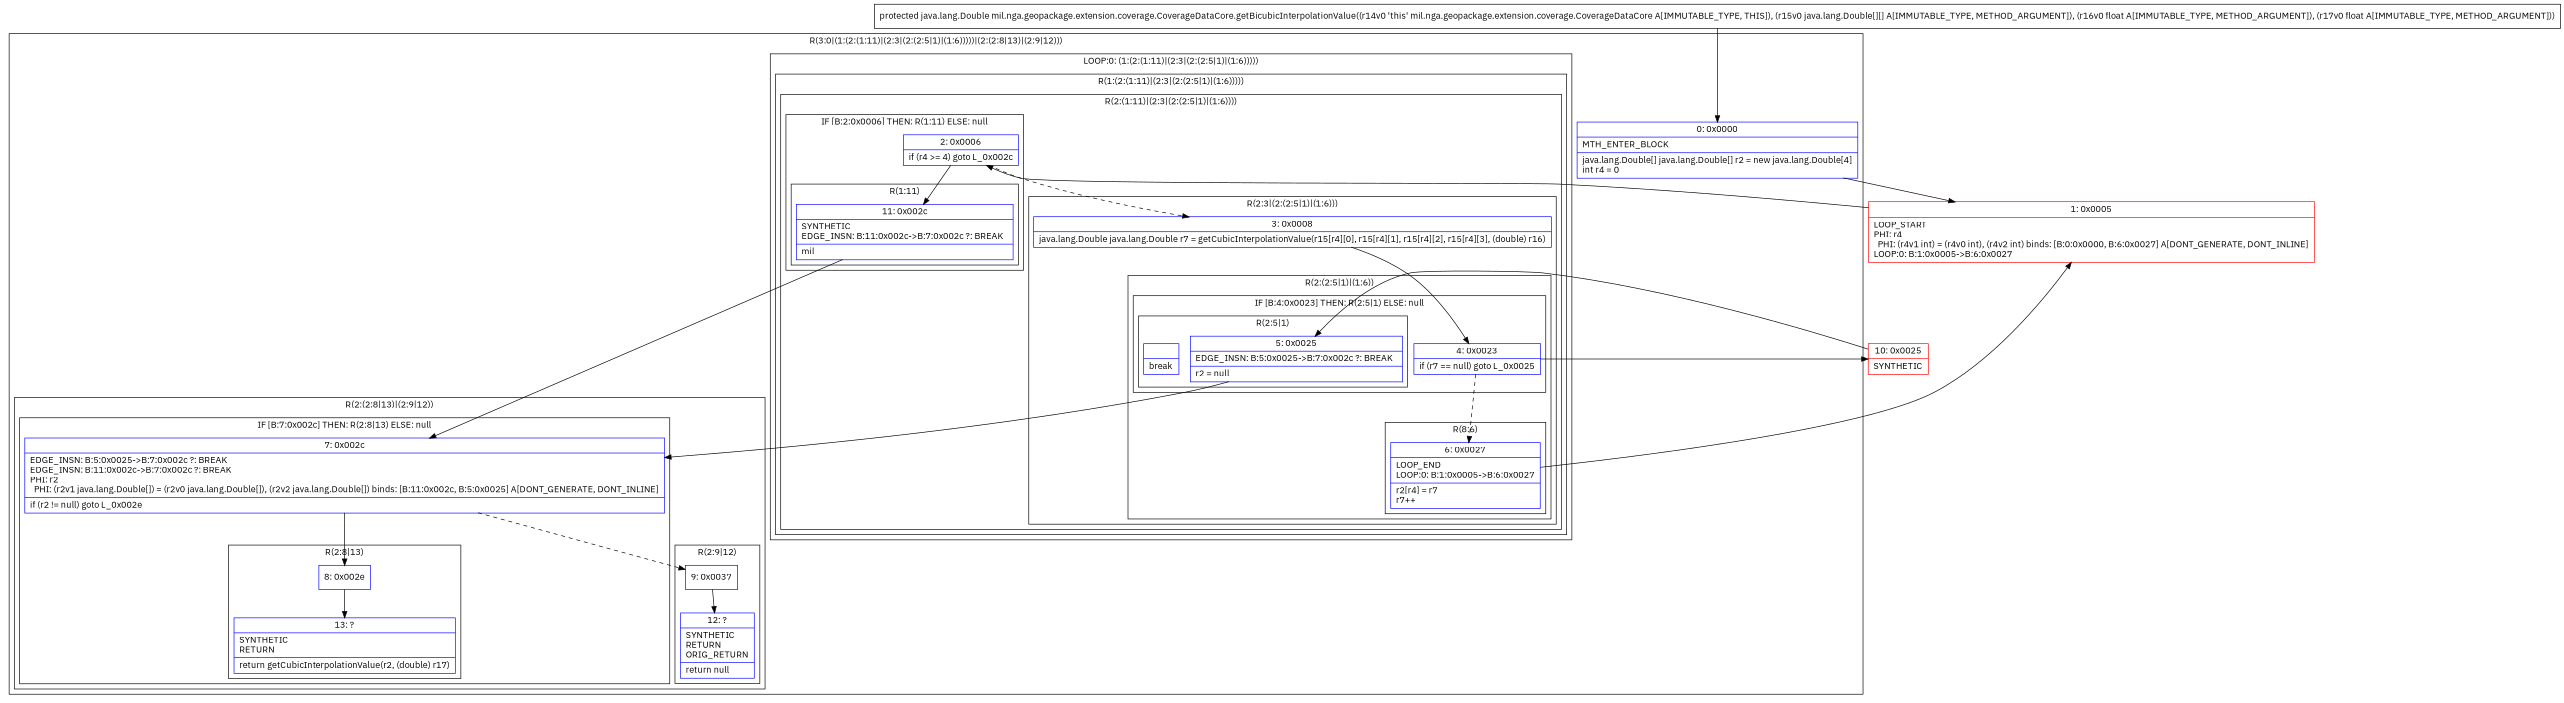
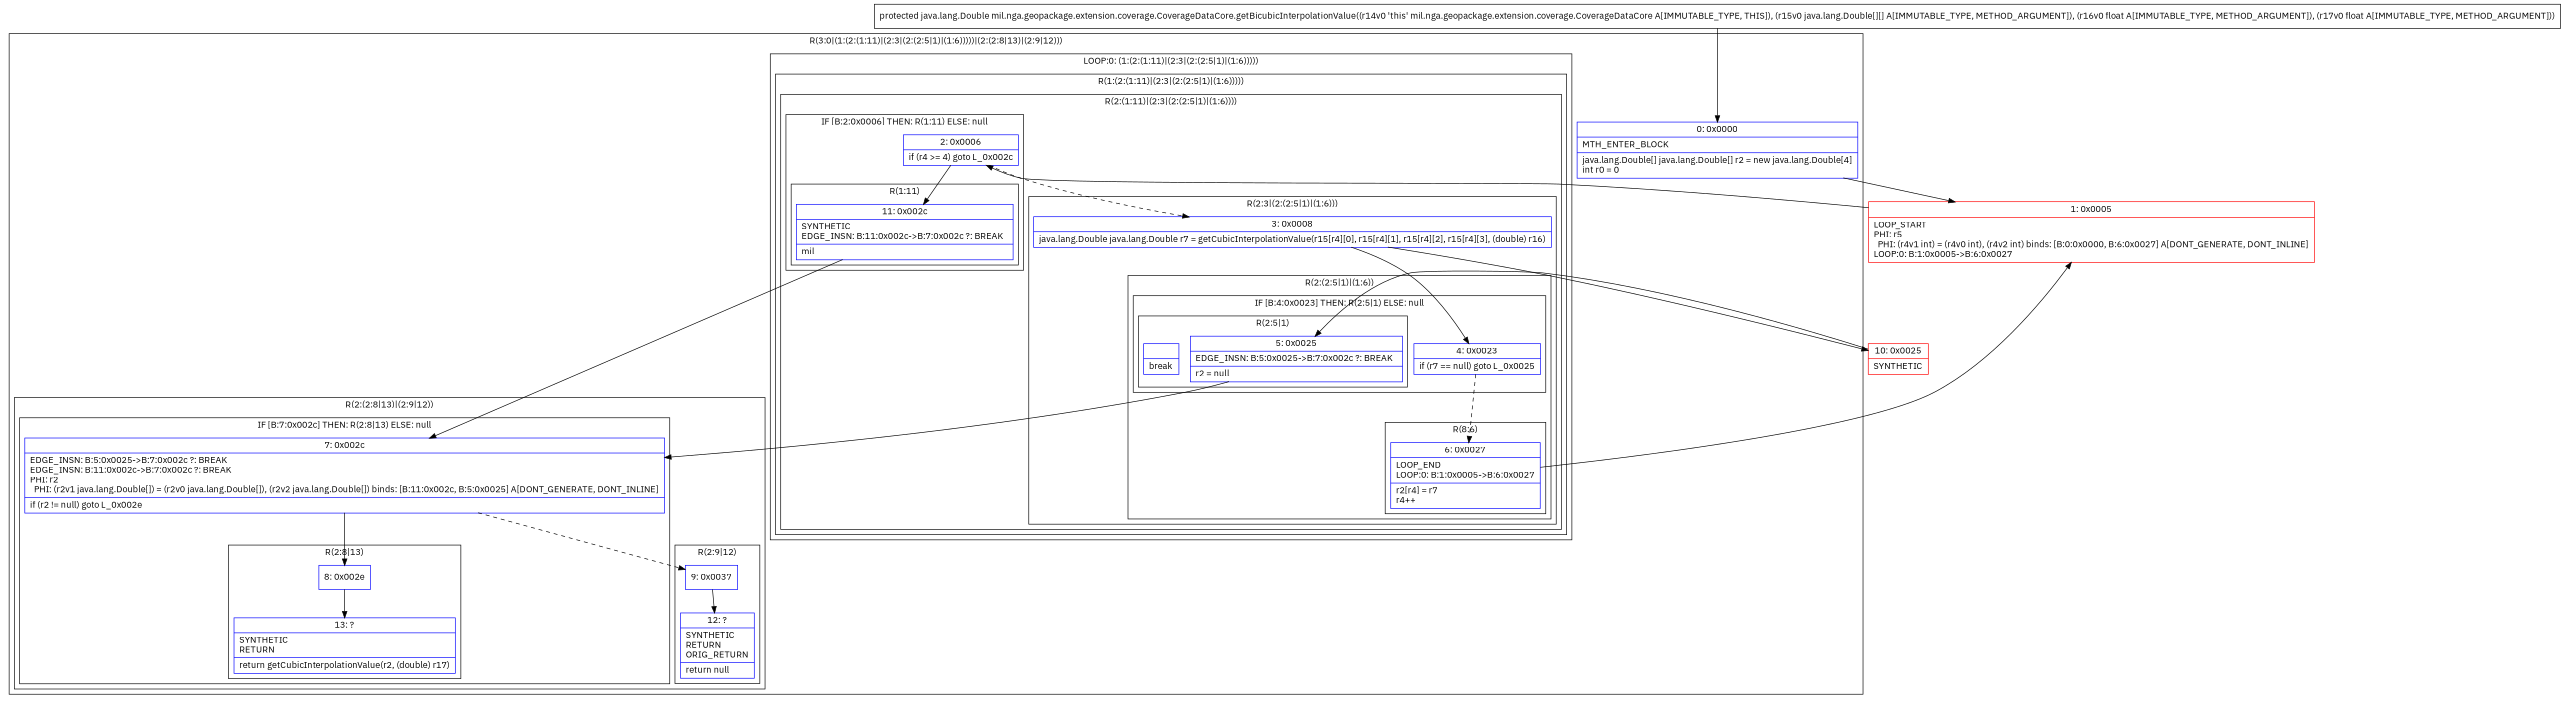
(1601, 170) -> (1601, 170)
(1889, 235) -> (1889, 235)
(1701, 359) -> (1626, 292)
(1406, 500) -> (1406, 500)
